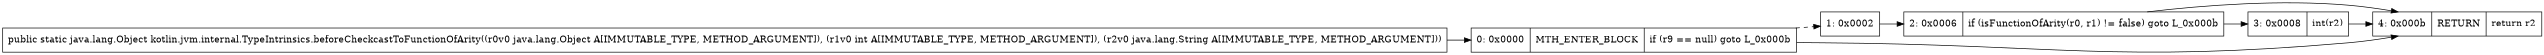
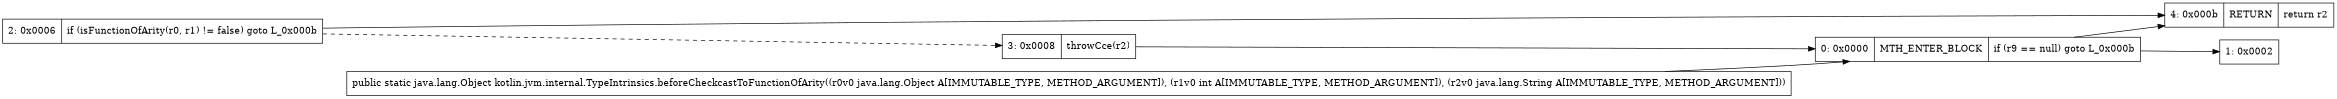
(1888, 24) -> none
(2232, 24) -> (659, 40)
(2328, 24) -> (1098, 46)
(2357, 24) -> (1472, 48)
(1805, 27) -> (2177, 51)
